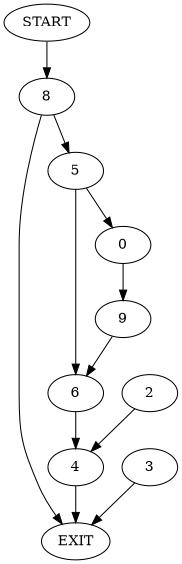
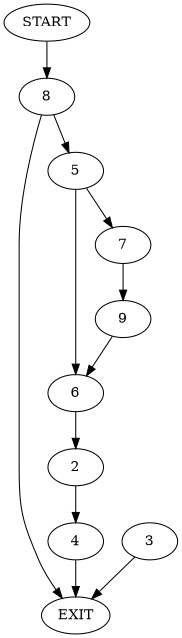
(123, 245) -> (123, 245)
(76, 425) -> (76, 425)
